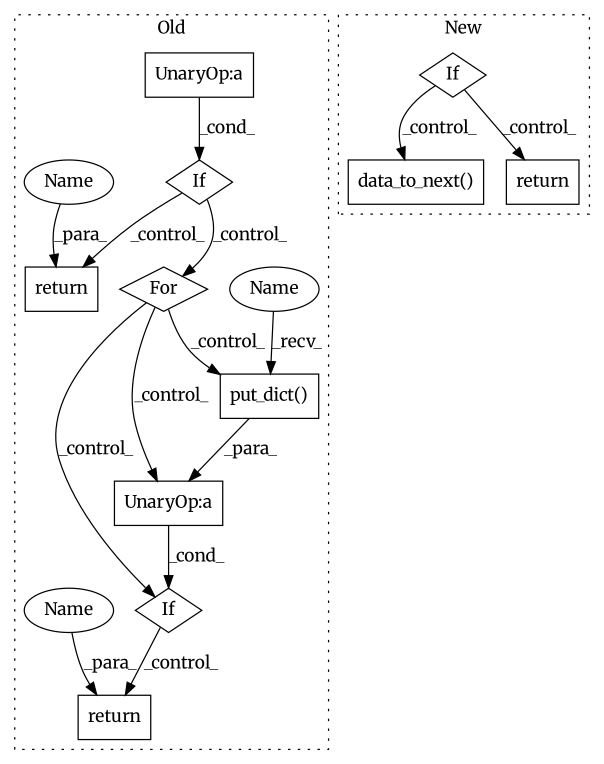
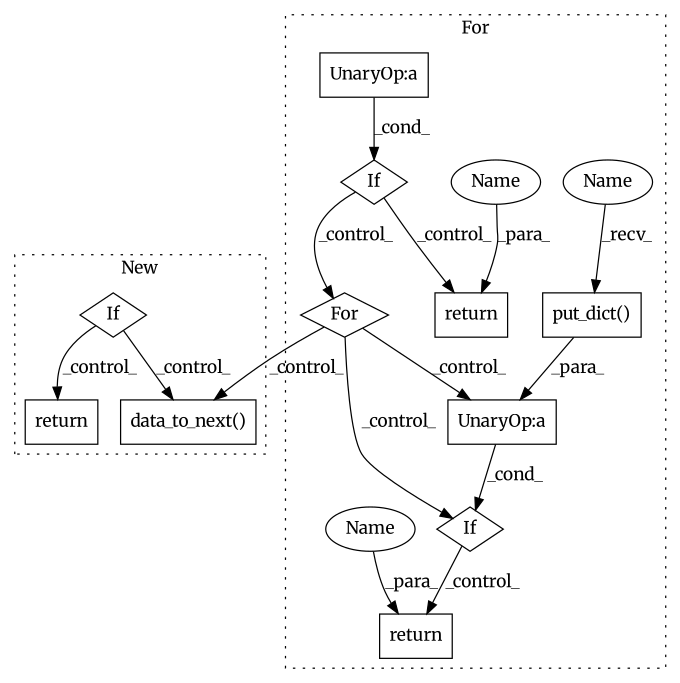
(172, 29) -> (476, 29)
(183, 342) -> (275, 356)
